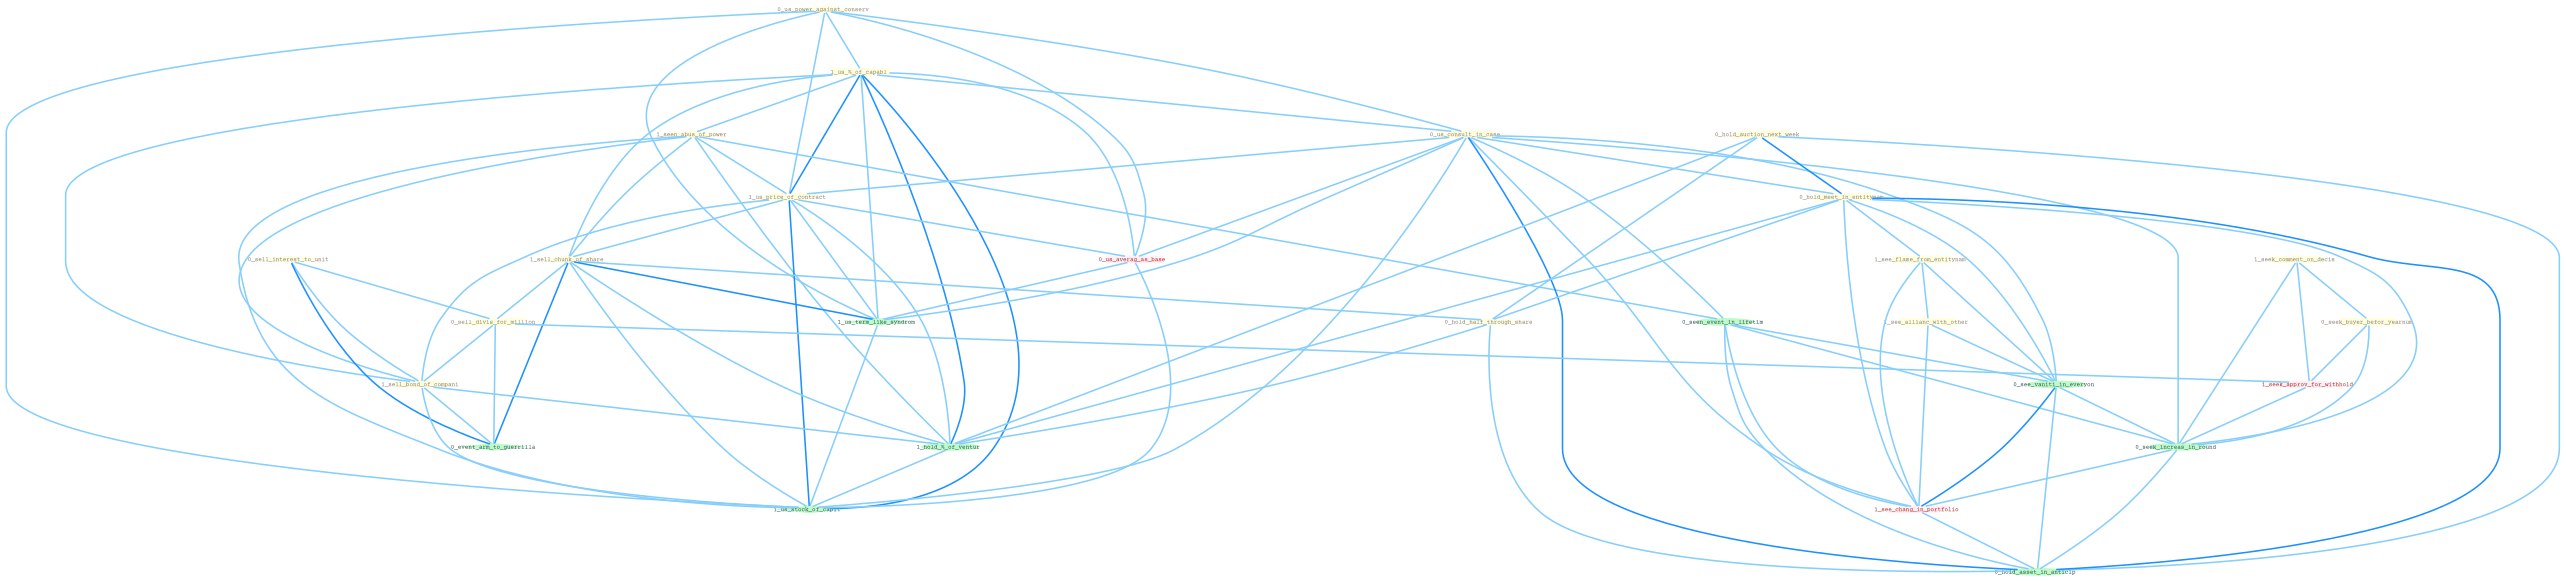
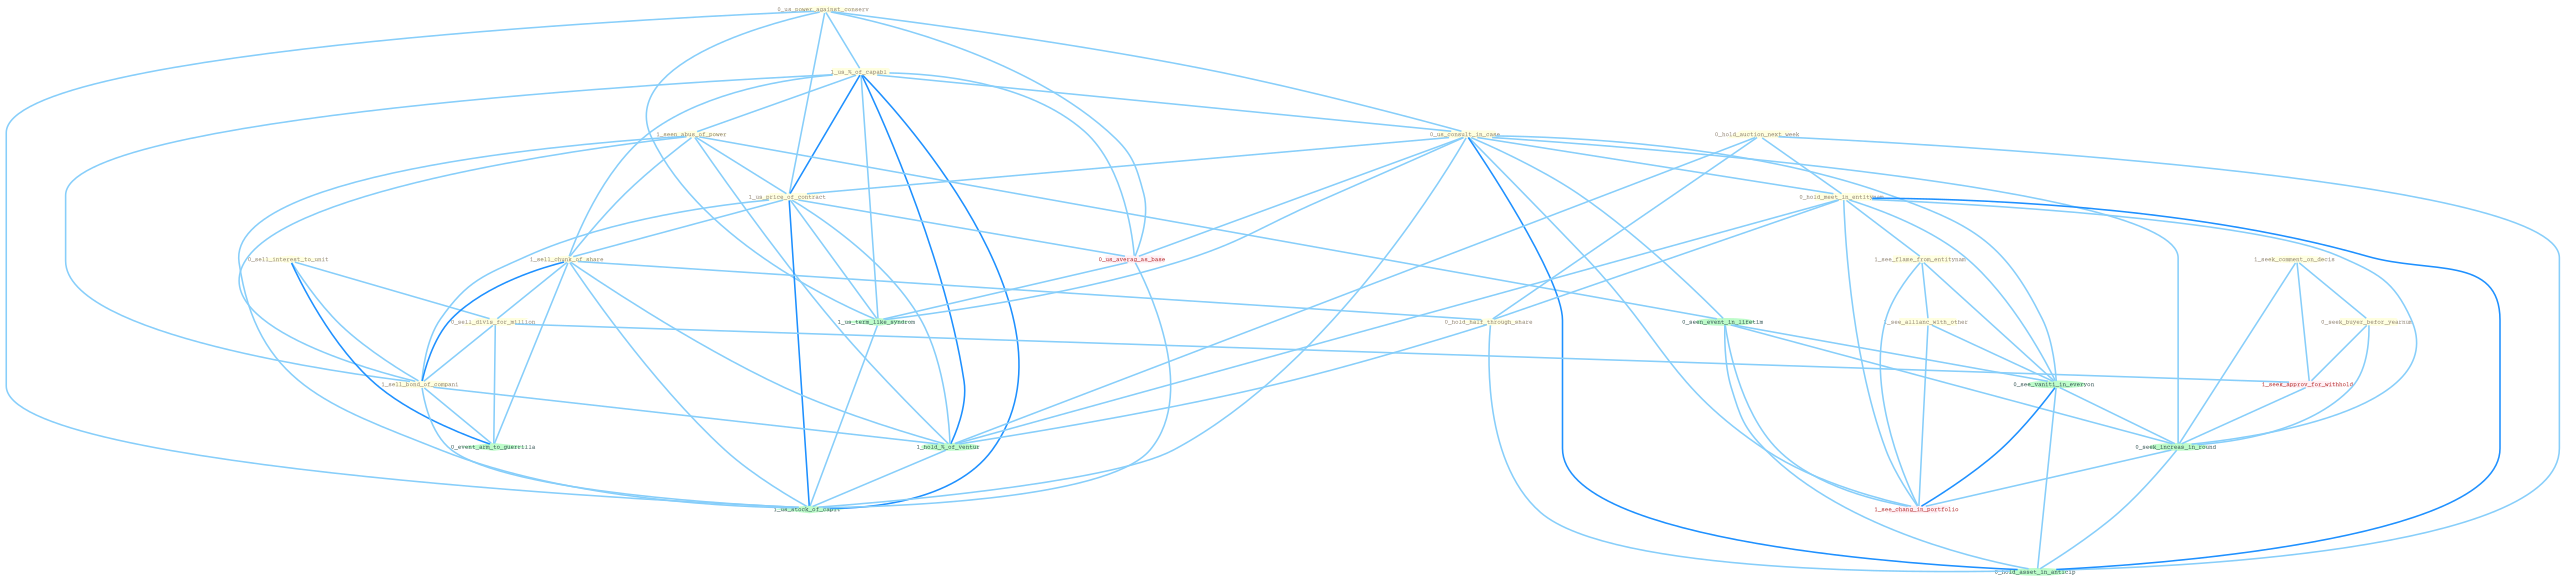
(1782, 152) -> (1782, 152)
(723, 291) -> (474, 301)
(531, 353) -> (531, 353)
(1978, 541) -> none
